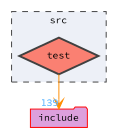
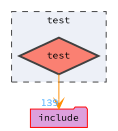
(59, 21) -> (59, 21)
